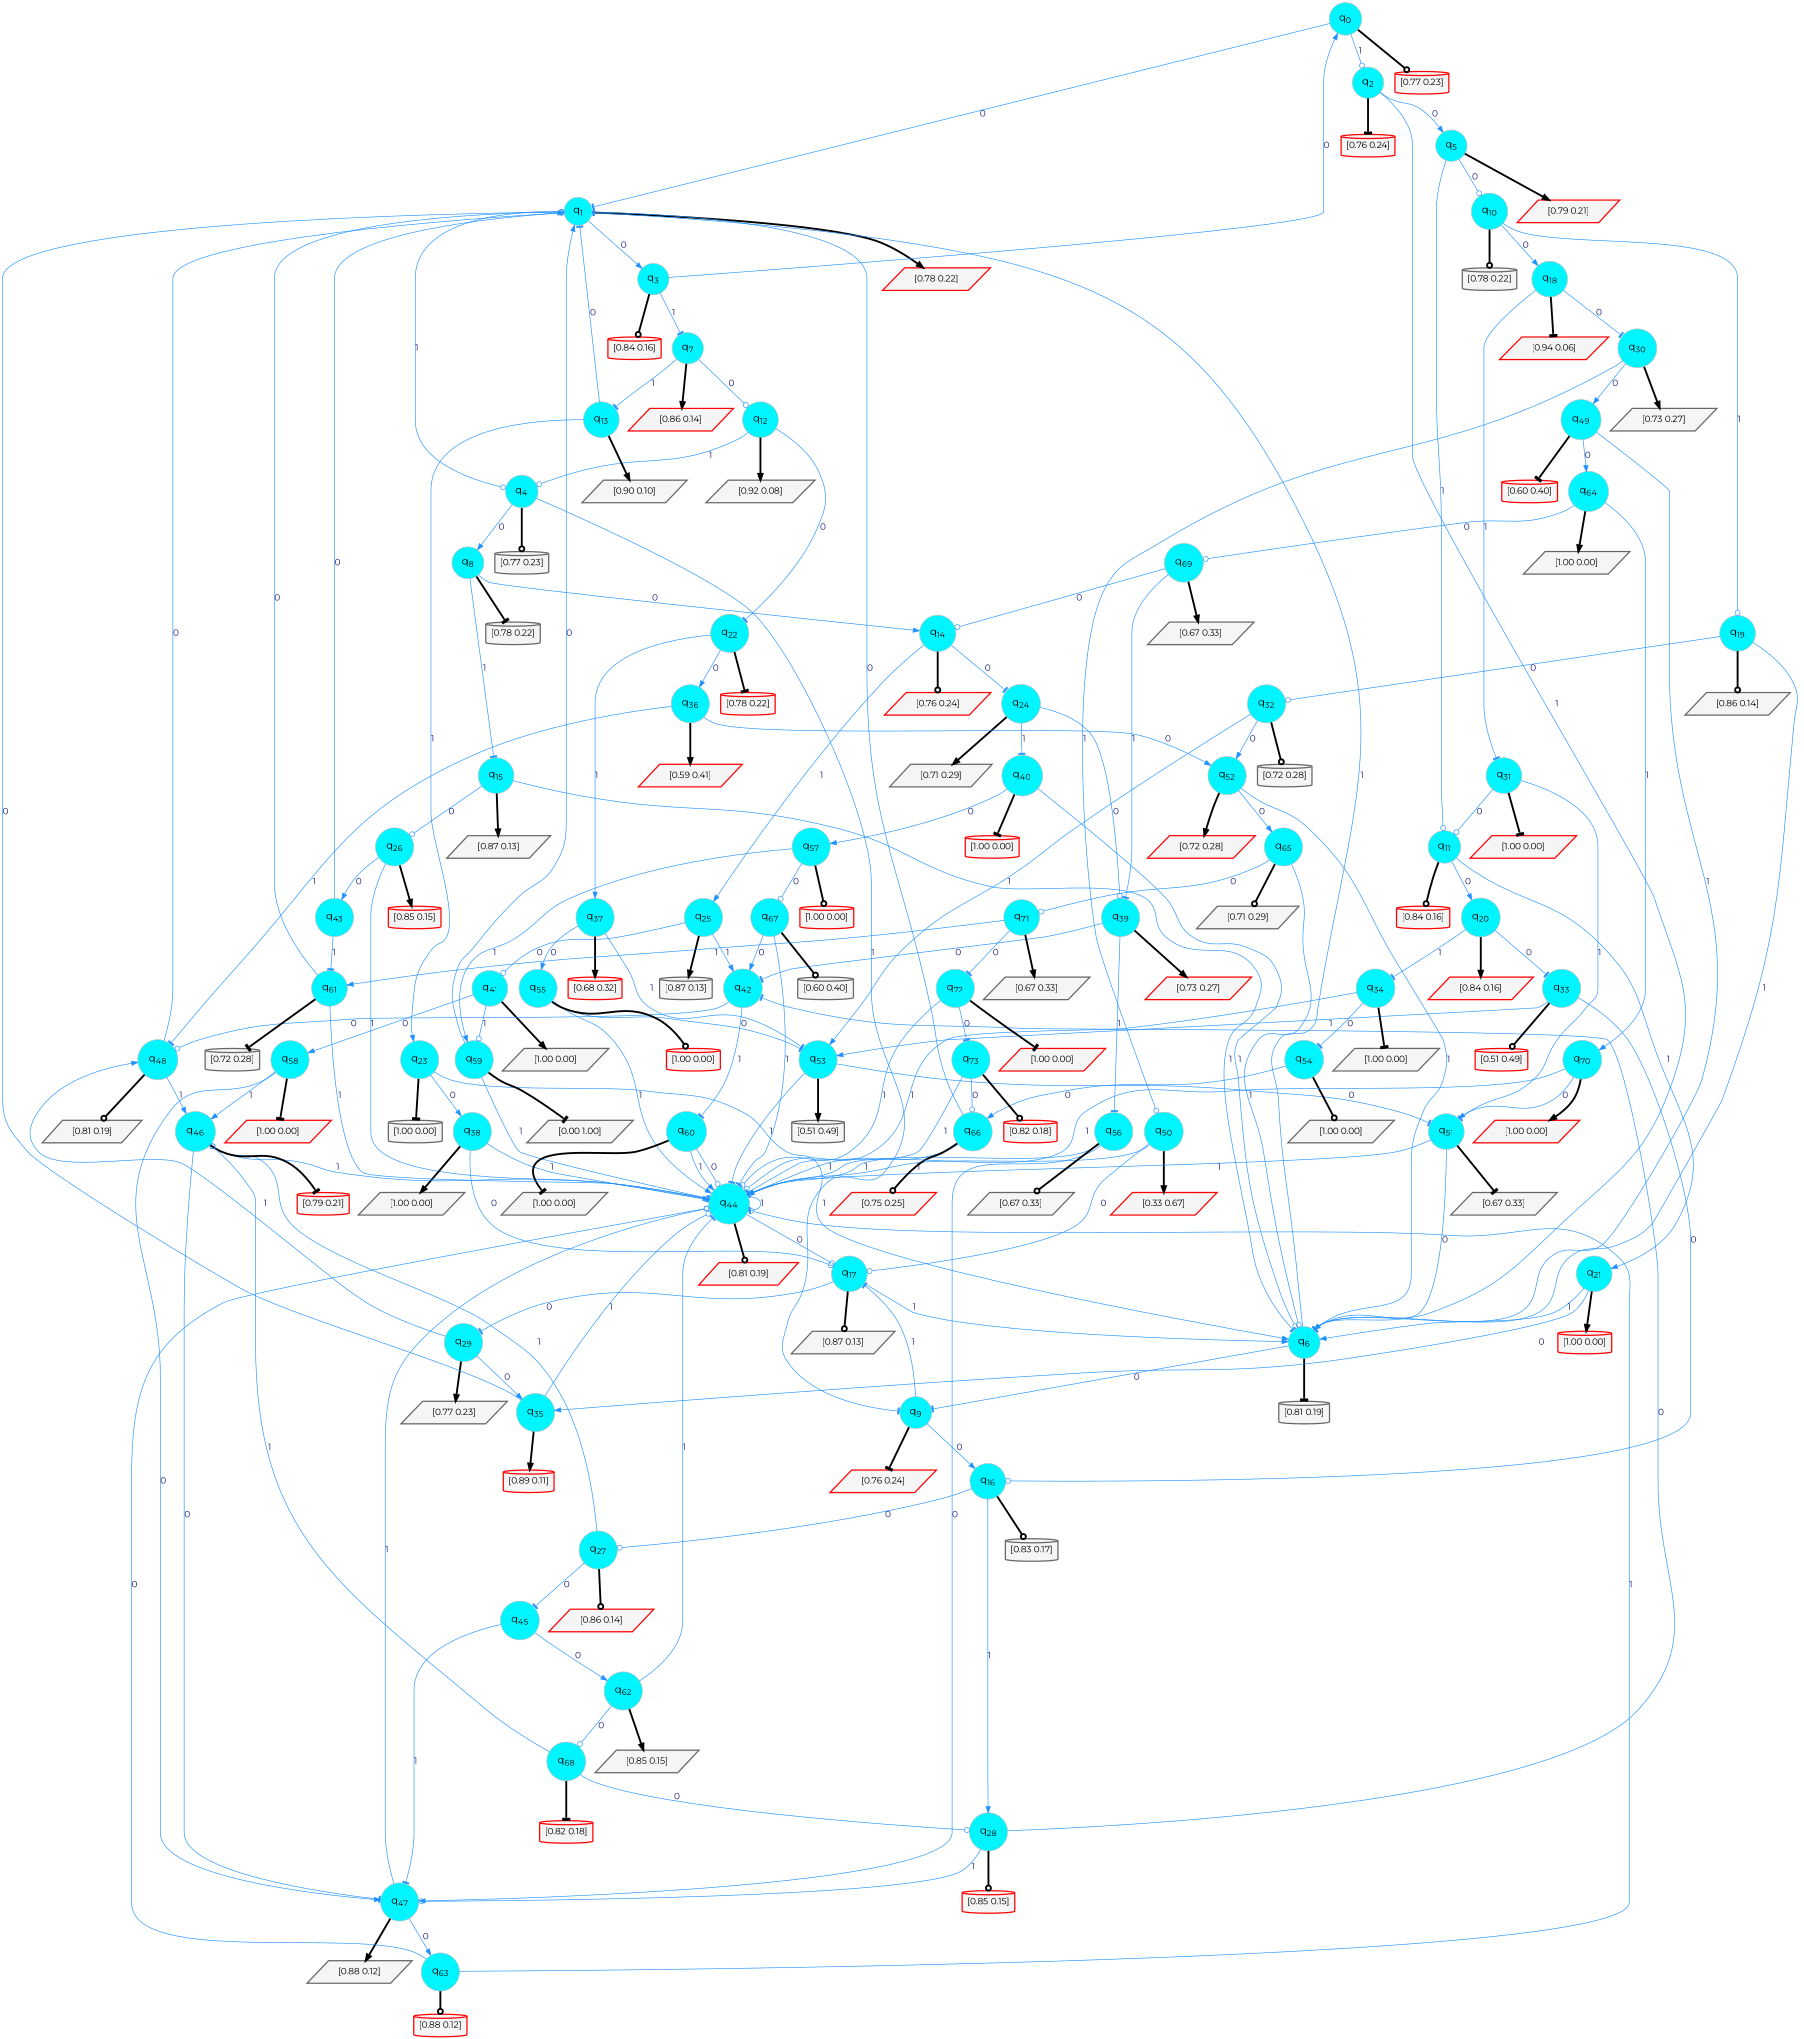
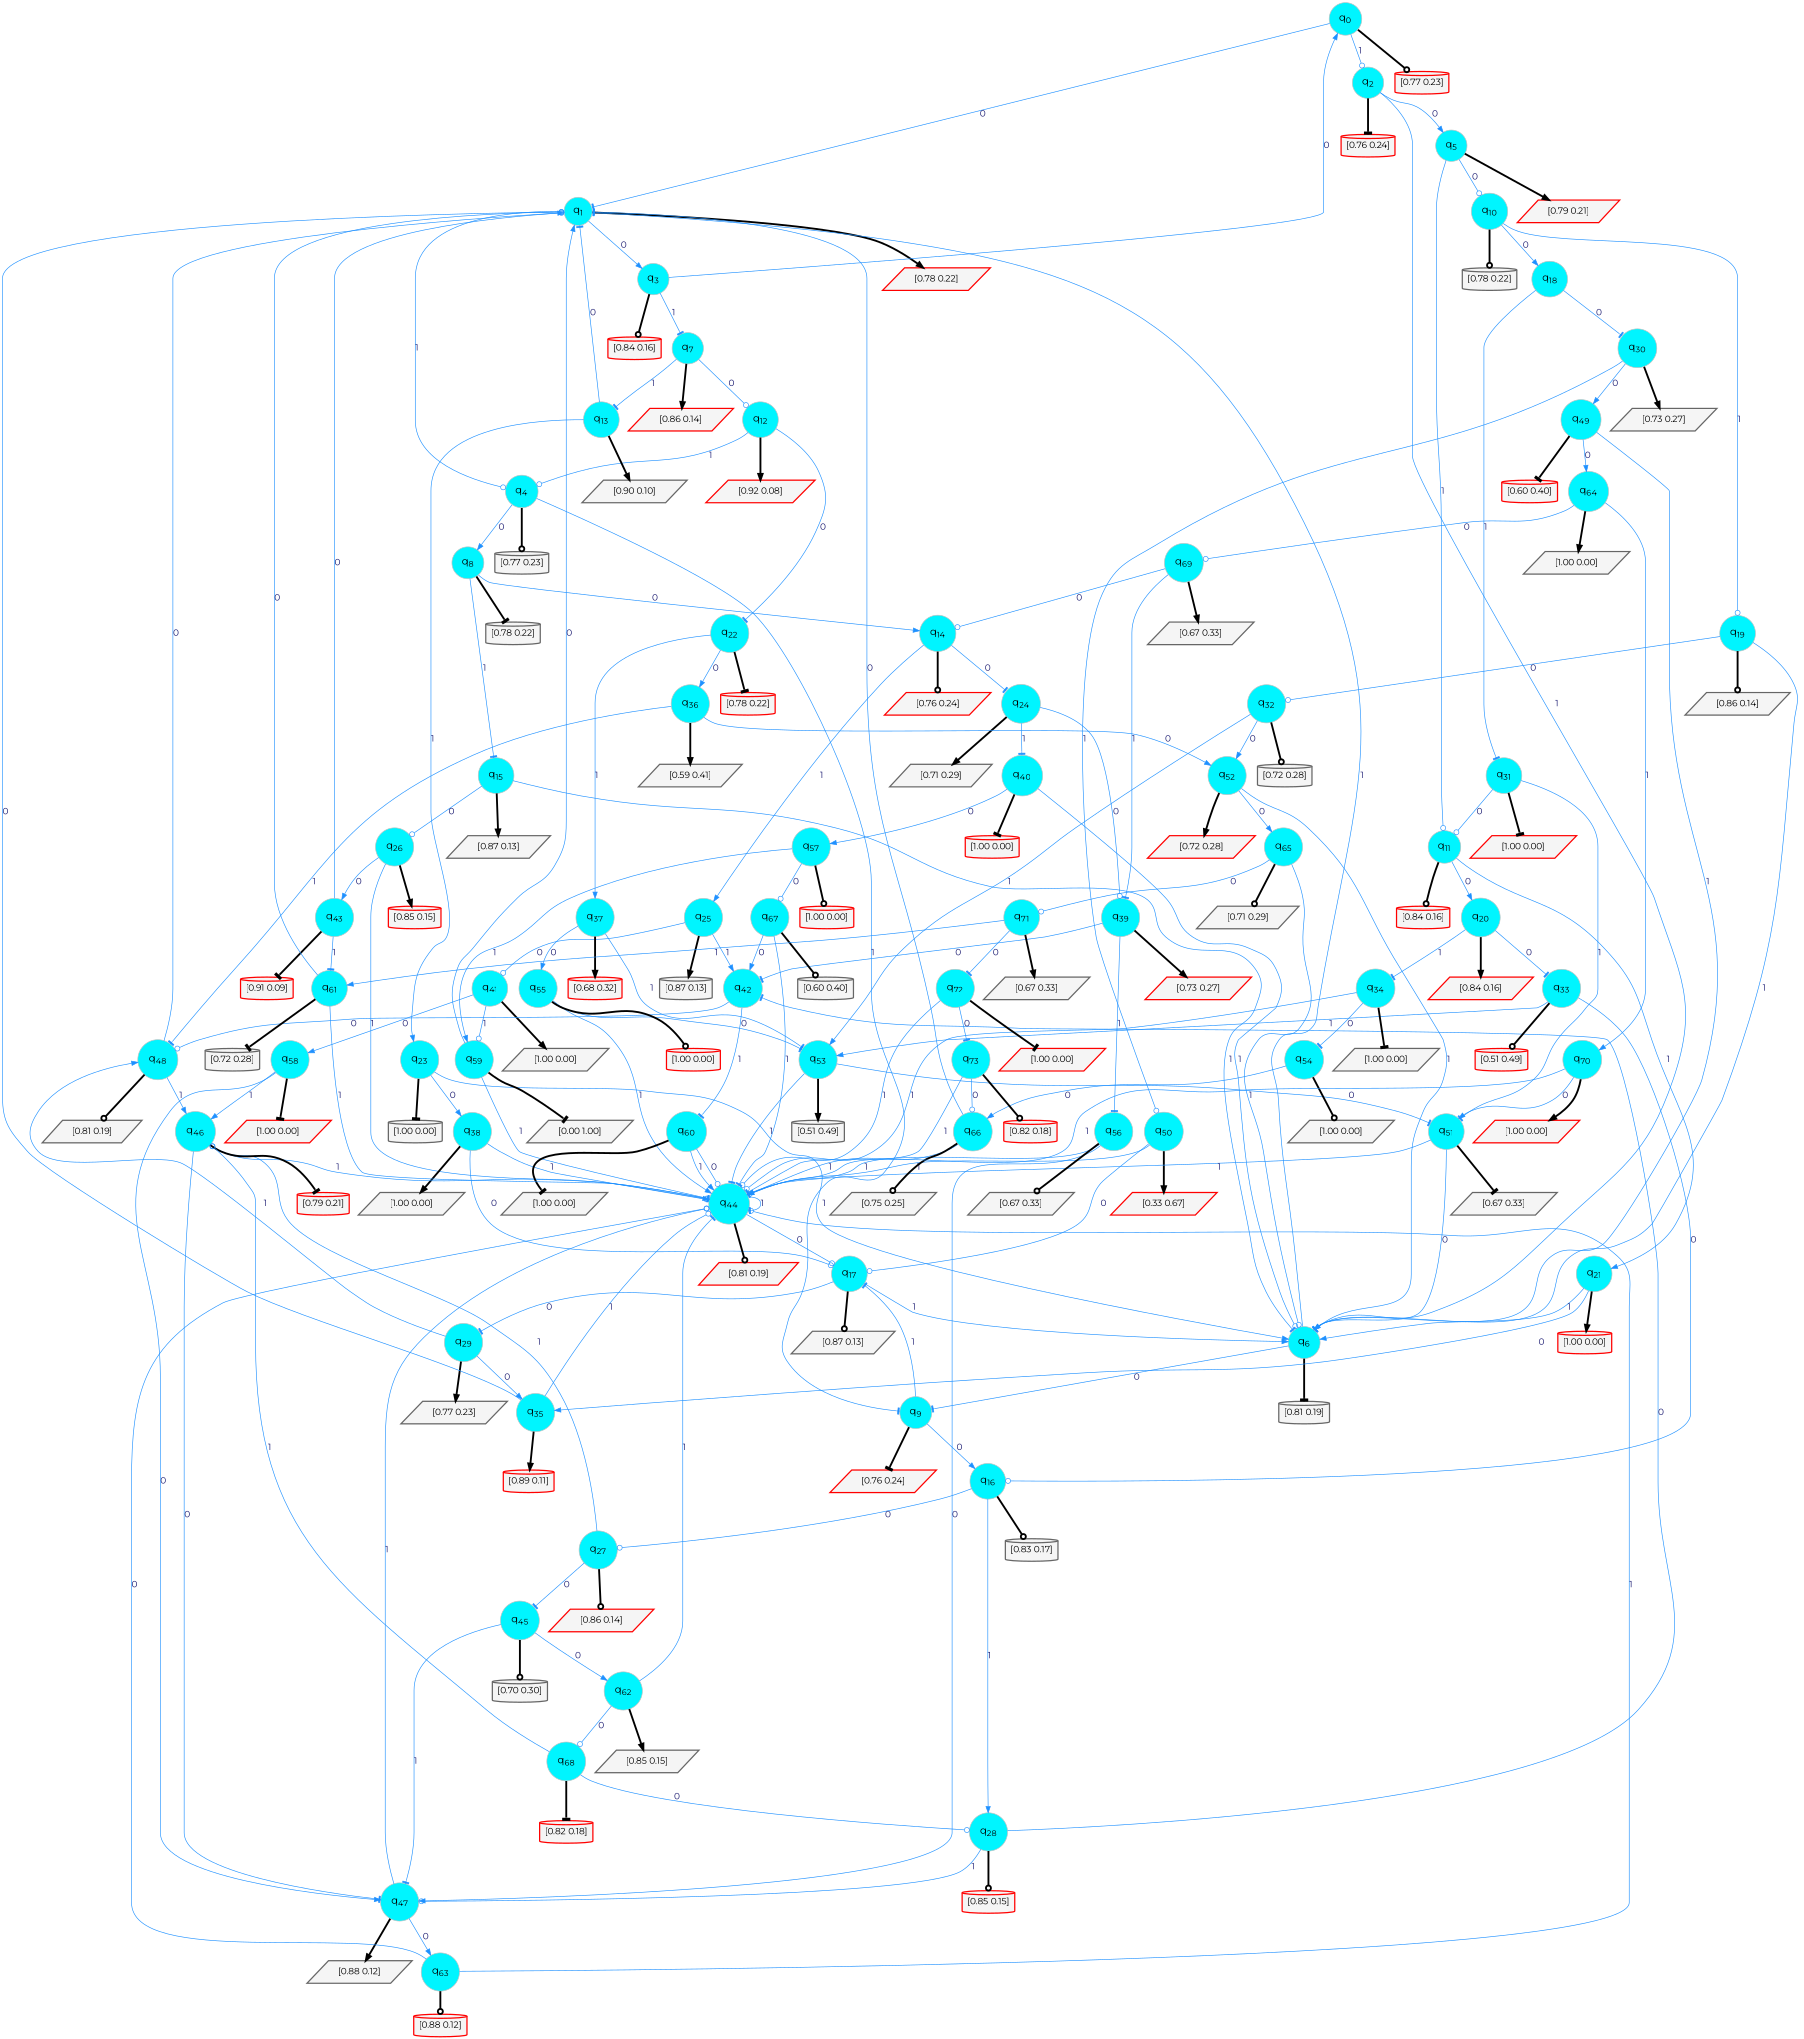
(1554, 348) -> none
(760, 491) -> (760, 491)
(690, 776) -> (690, 776)
none -> (267, 988)
(883, 1204) -> (883, 1204)
none -> (520, 1691)
